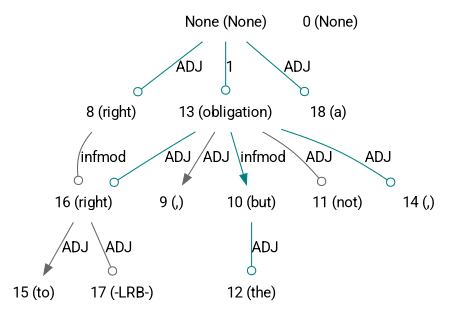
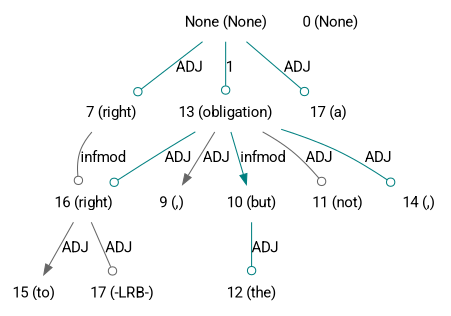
(112, 113) -> (112, 113)
(328, 113) -> (328, 113)
